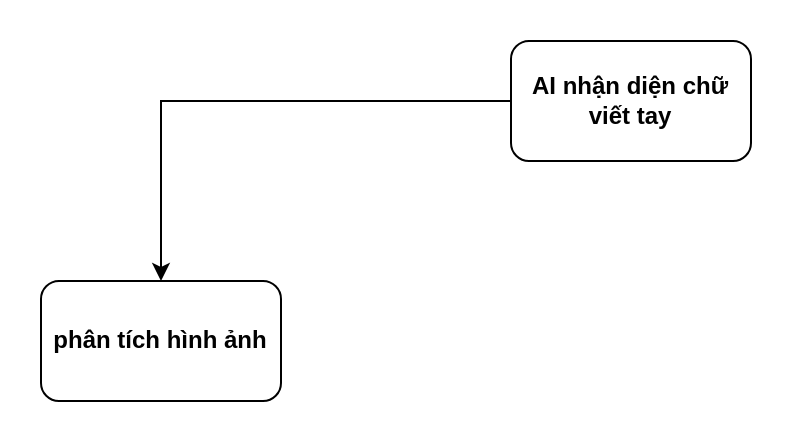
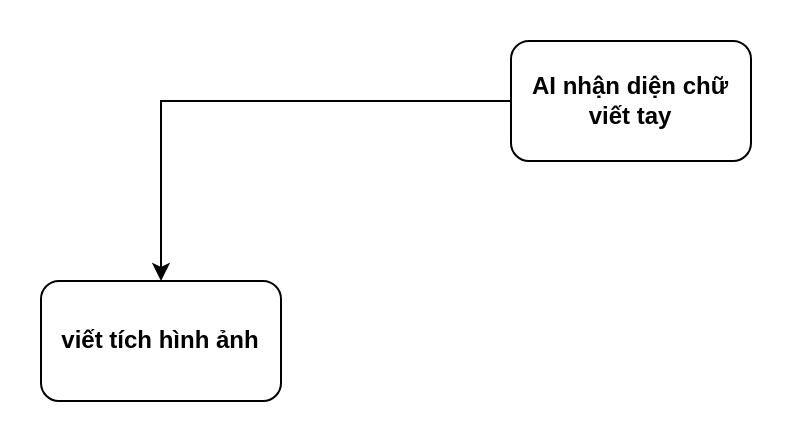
(161, 341) -> (161, 341)
